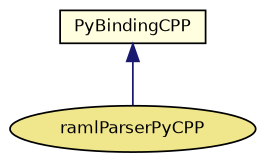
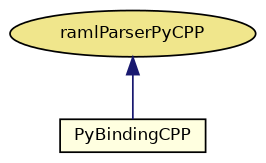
(133, 84) -> (133, 97)
